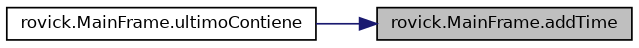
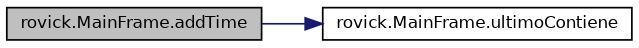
(338, 24) -> (284, 24)
